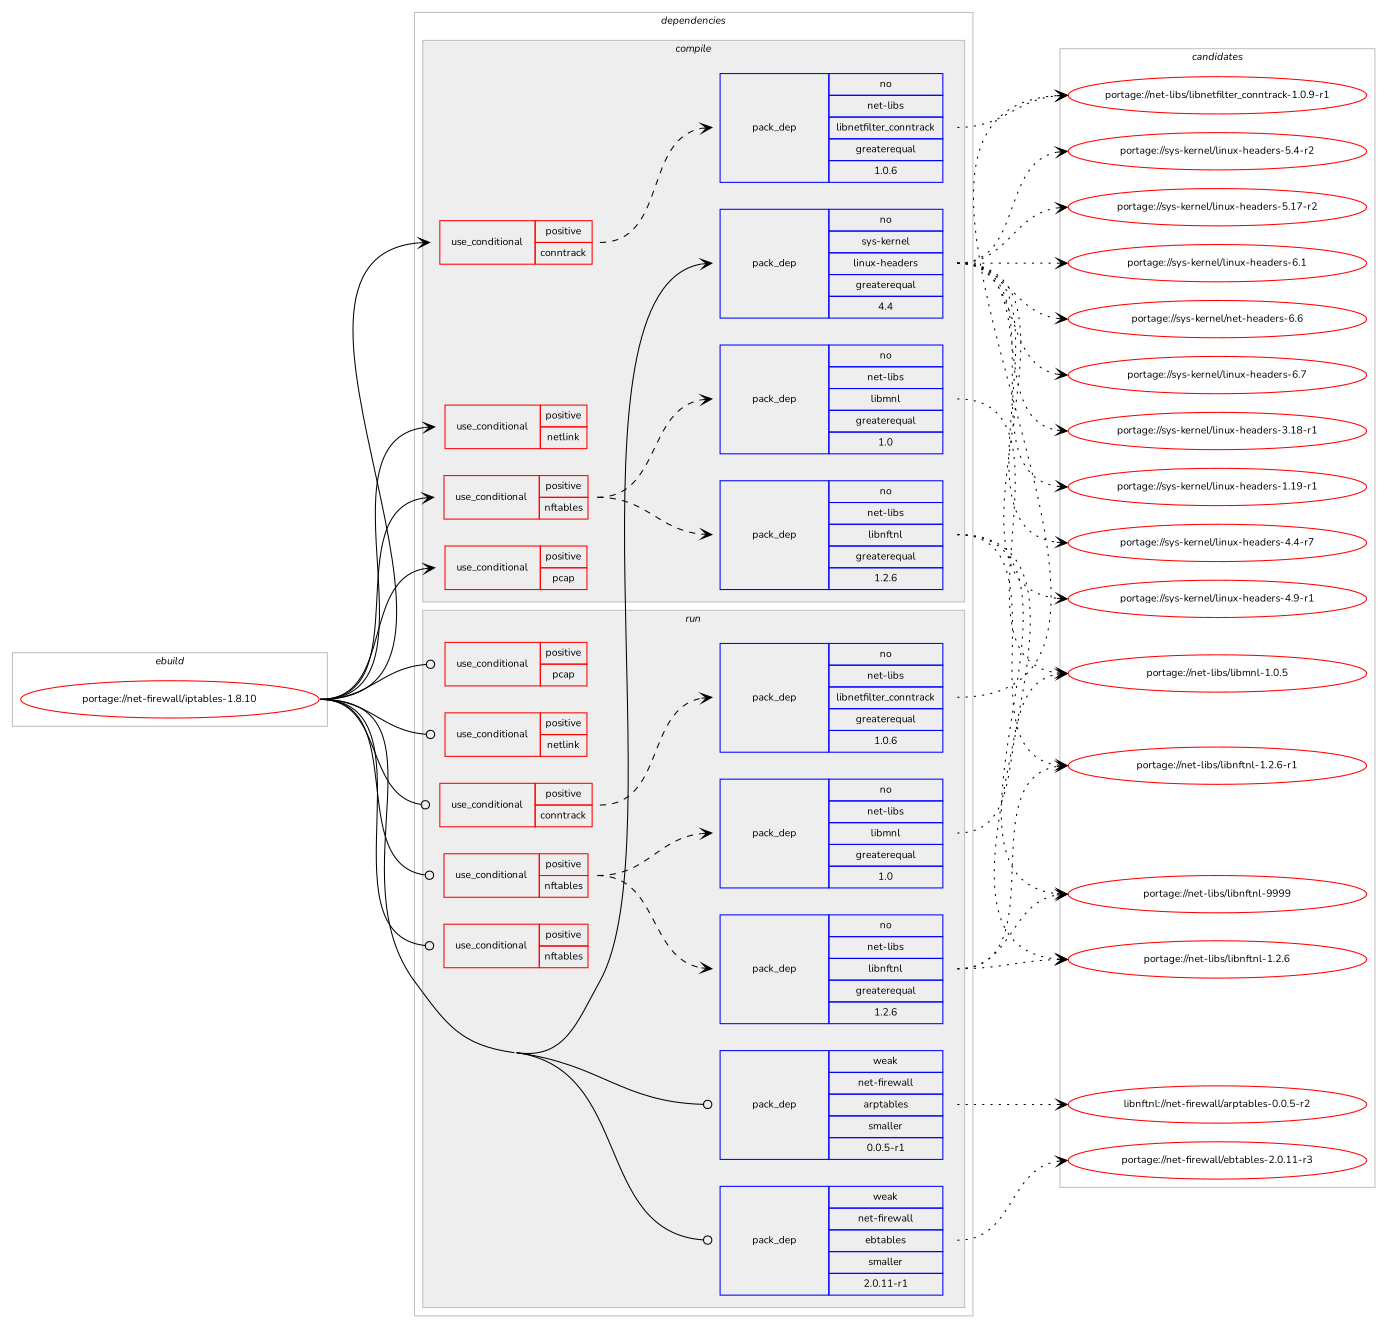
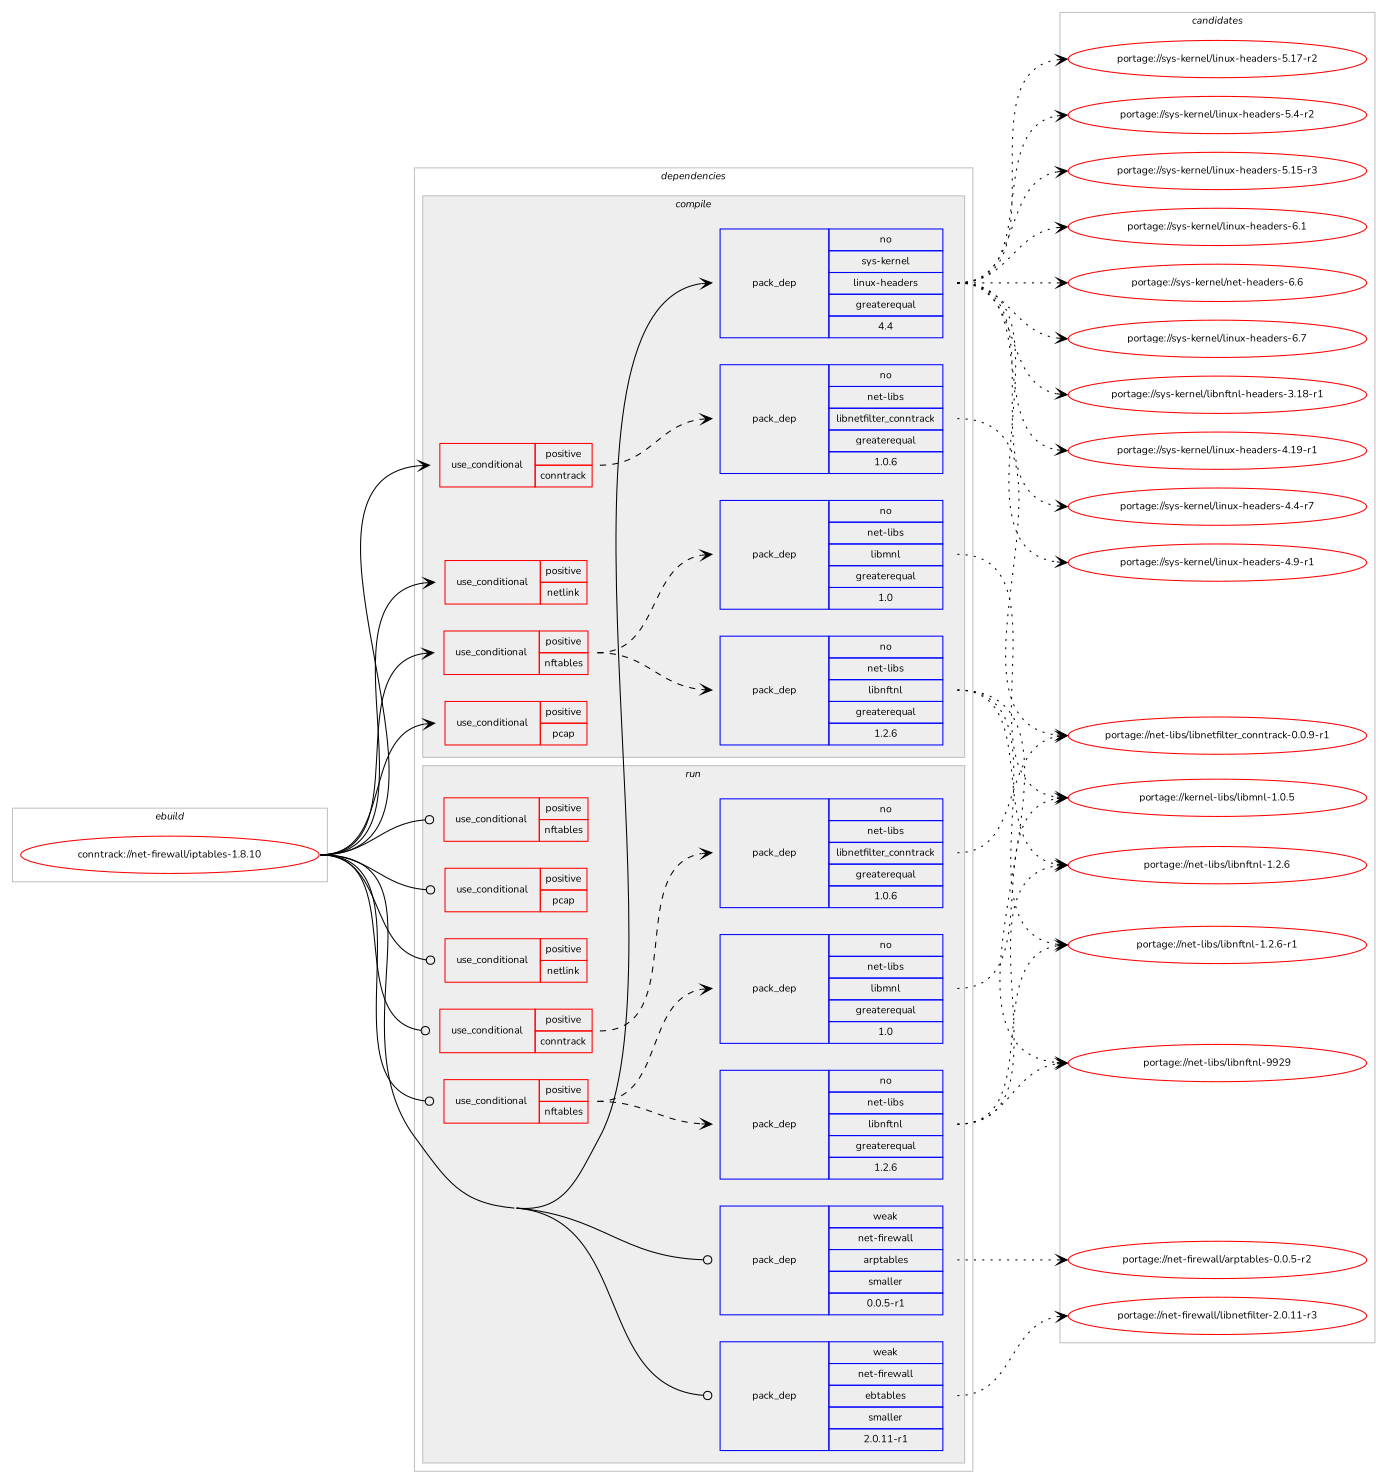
(1217, 95) -> (1217, 736)
none -> (1217, 171)
(1217, 431) -> (1217, 395)
(1217, 487) -> (1217, 451)
(1217, 673) -> (1217, 798)
(170, 699) -> (170, 855)
(1217, 894) -> (1217, 1063)
(1217, 1104) -> (1217, 1260)
(1217, 1160) -> (1217, 1316)
